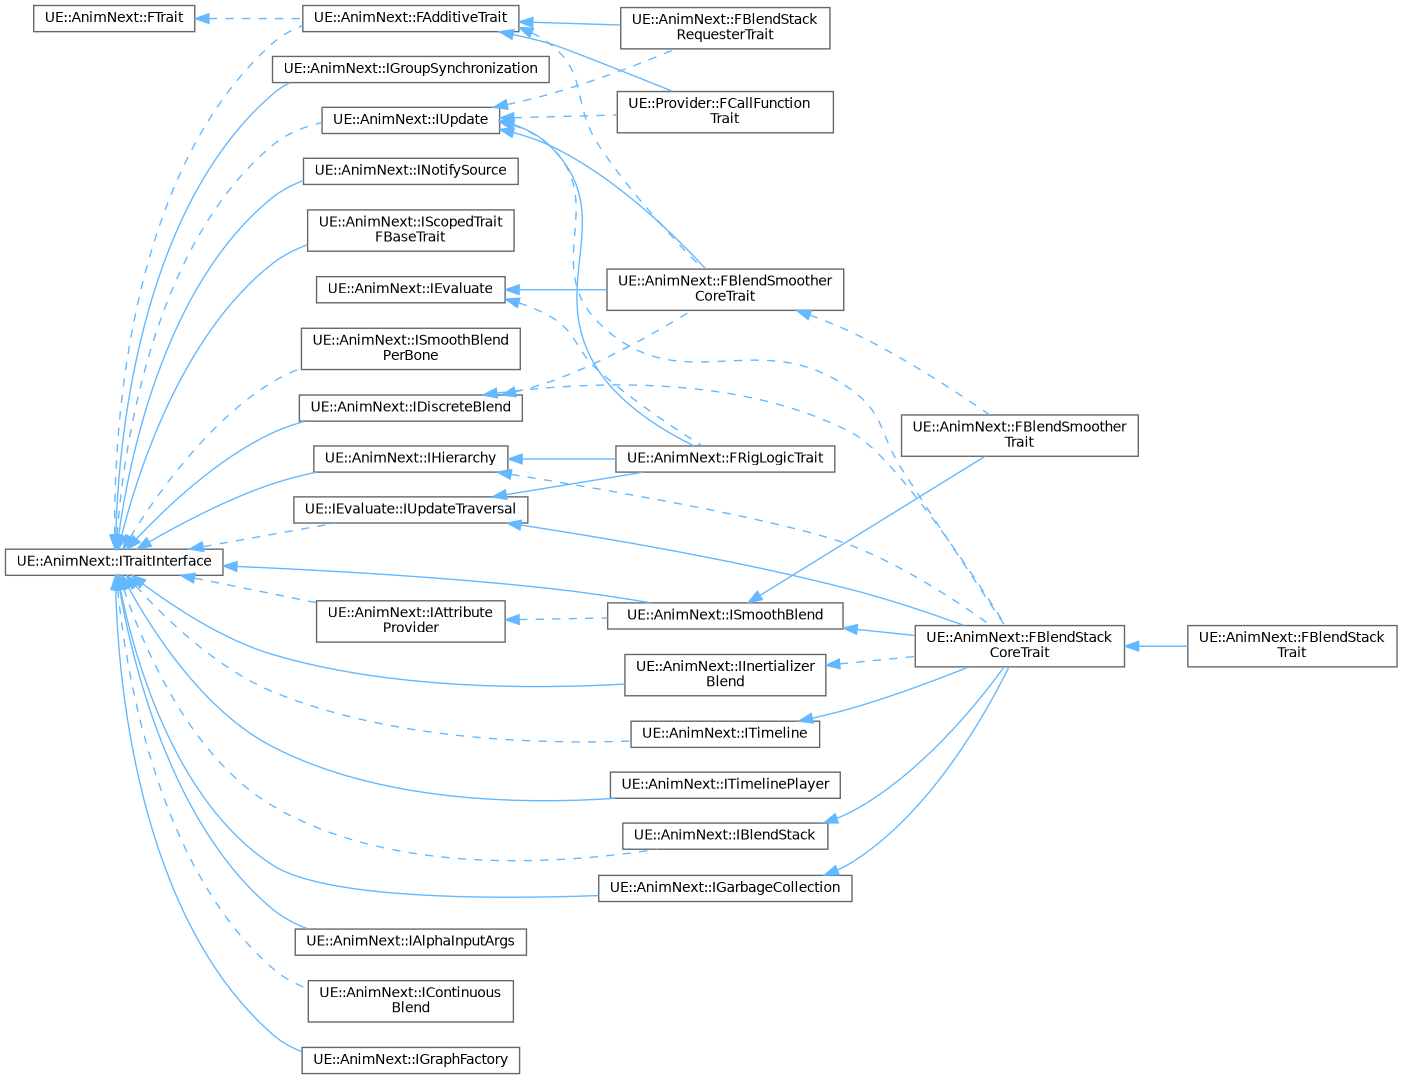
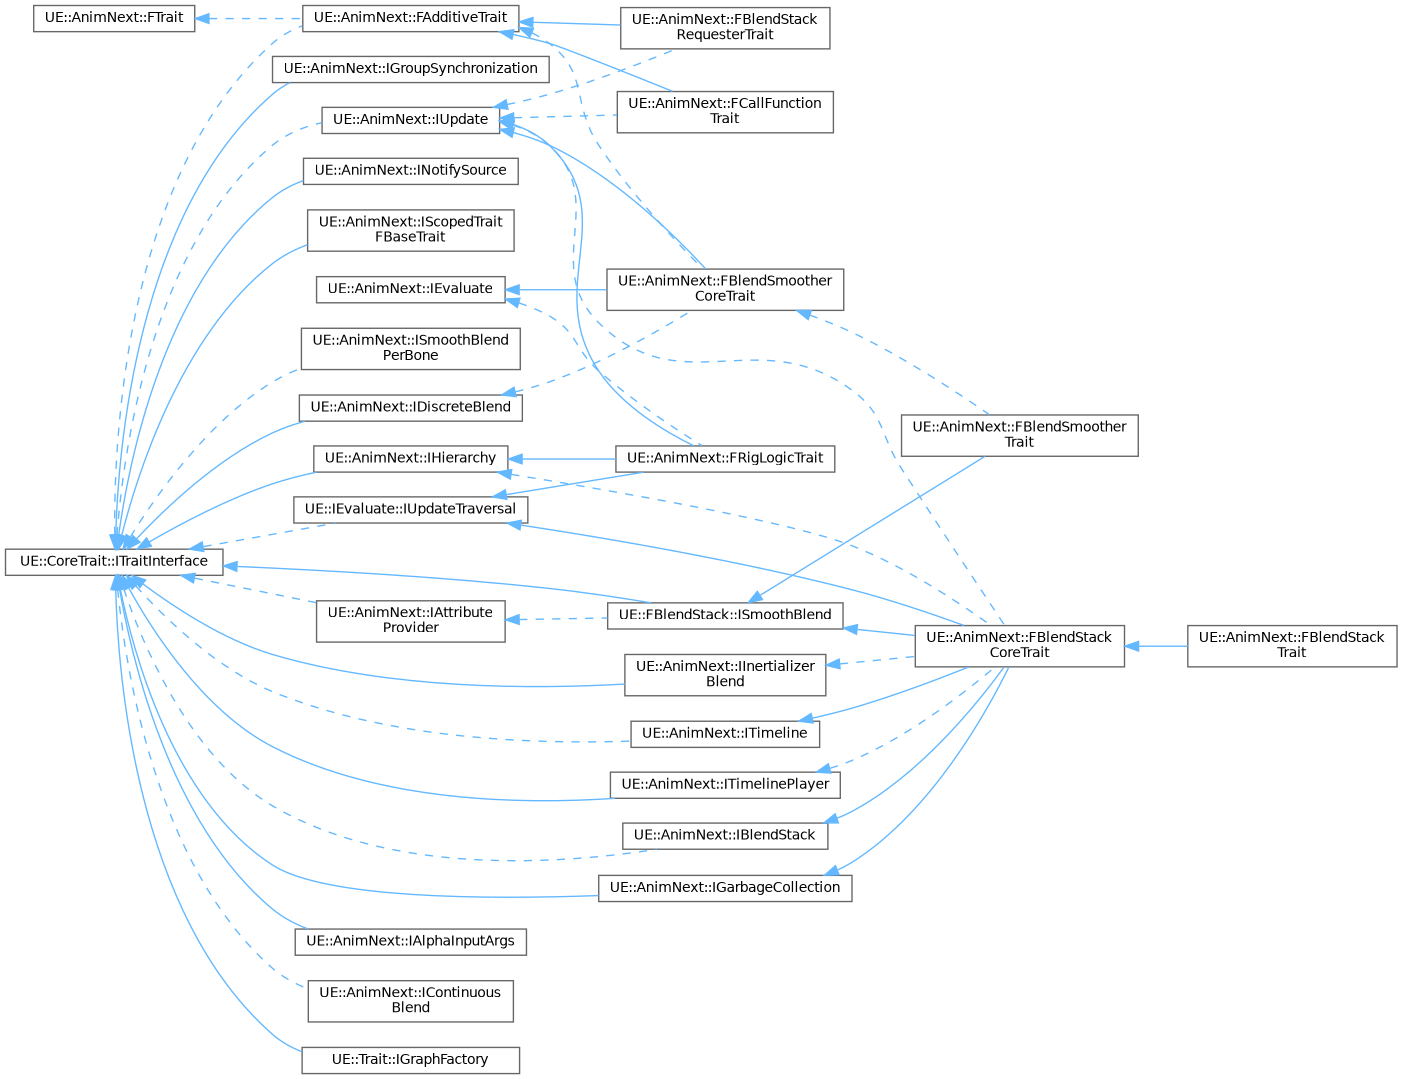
(725, 112) -> (725, 112)
(799, 411) -> (917, 725)
(114, 562) -> (114, 562)
(725, 616) -> (725, 616)
(411, 1061) -> (411, 1061)
